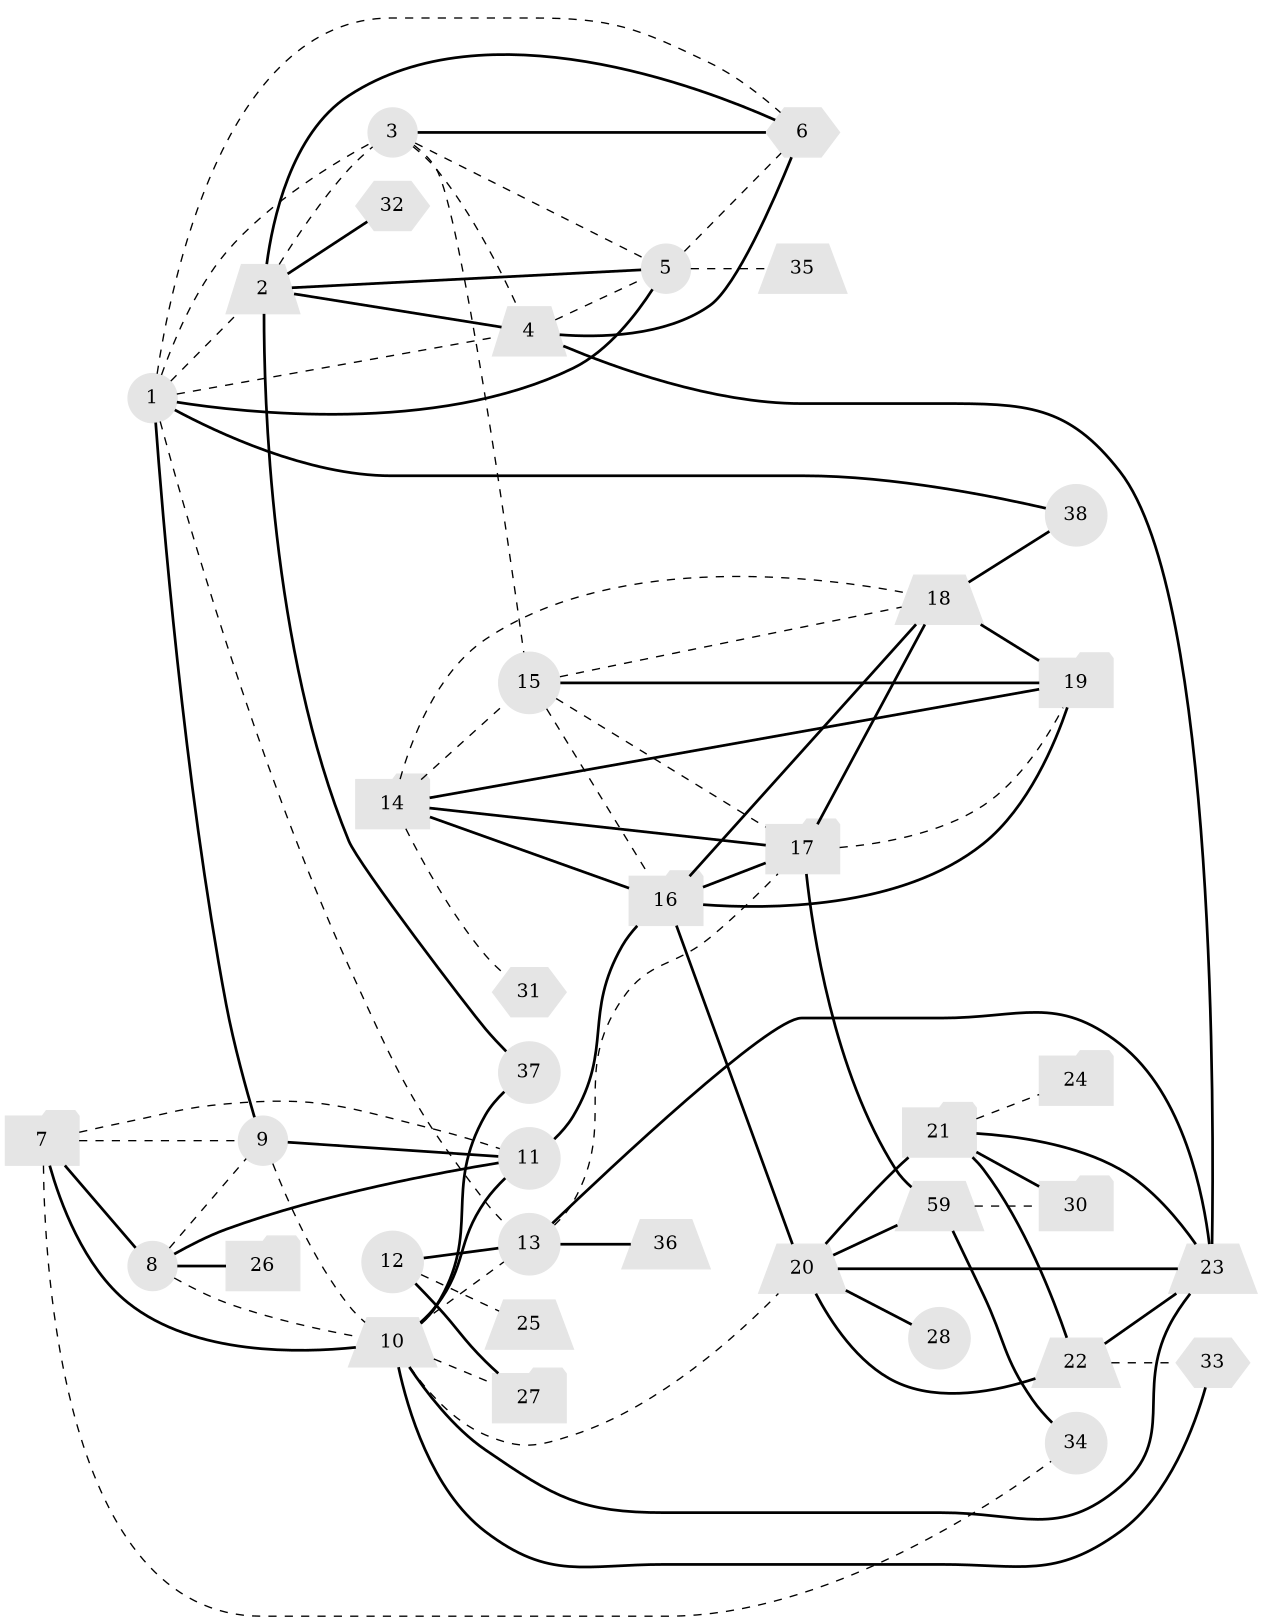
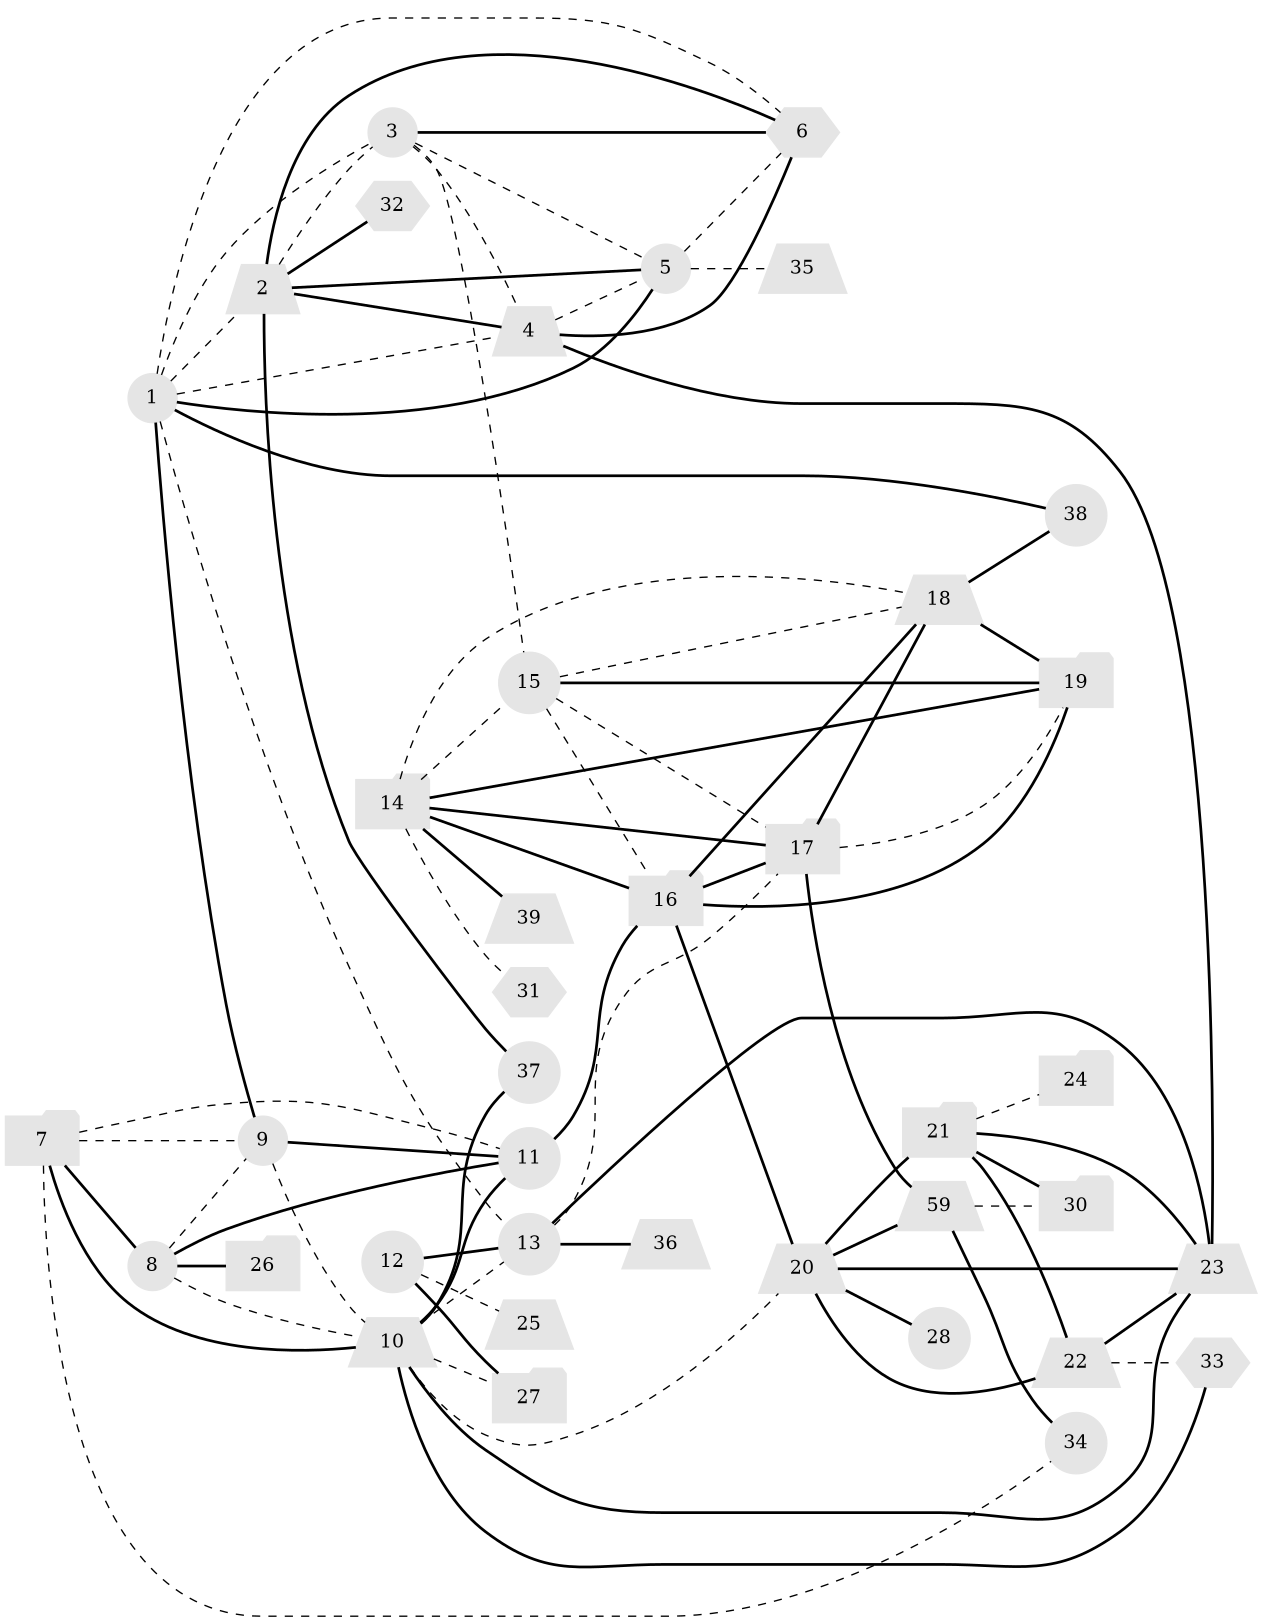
none -> (529, 919)
